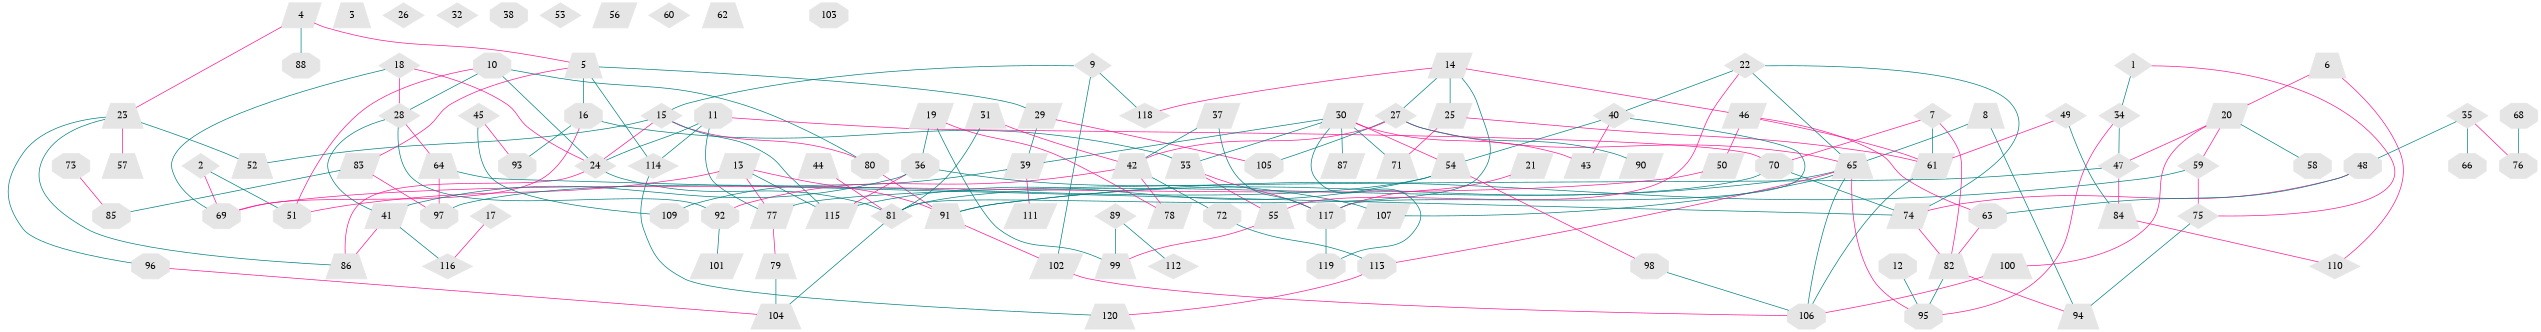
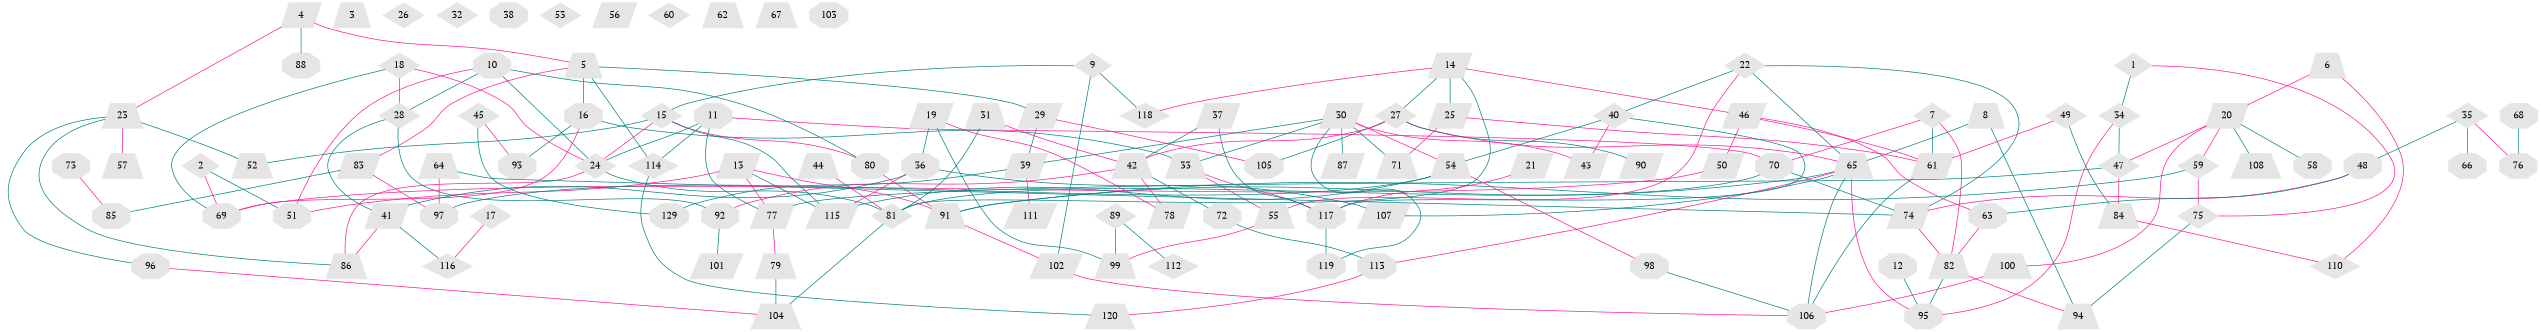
none -> (777, 15)
(418, 140) -> none
none -> (2256, 166)
(669, 216) -> (669, 216)
